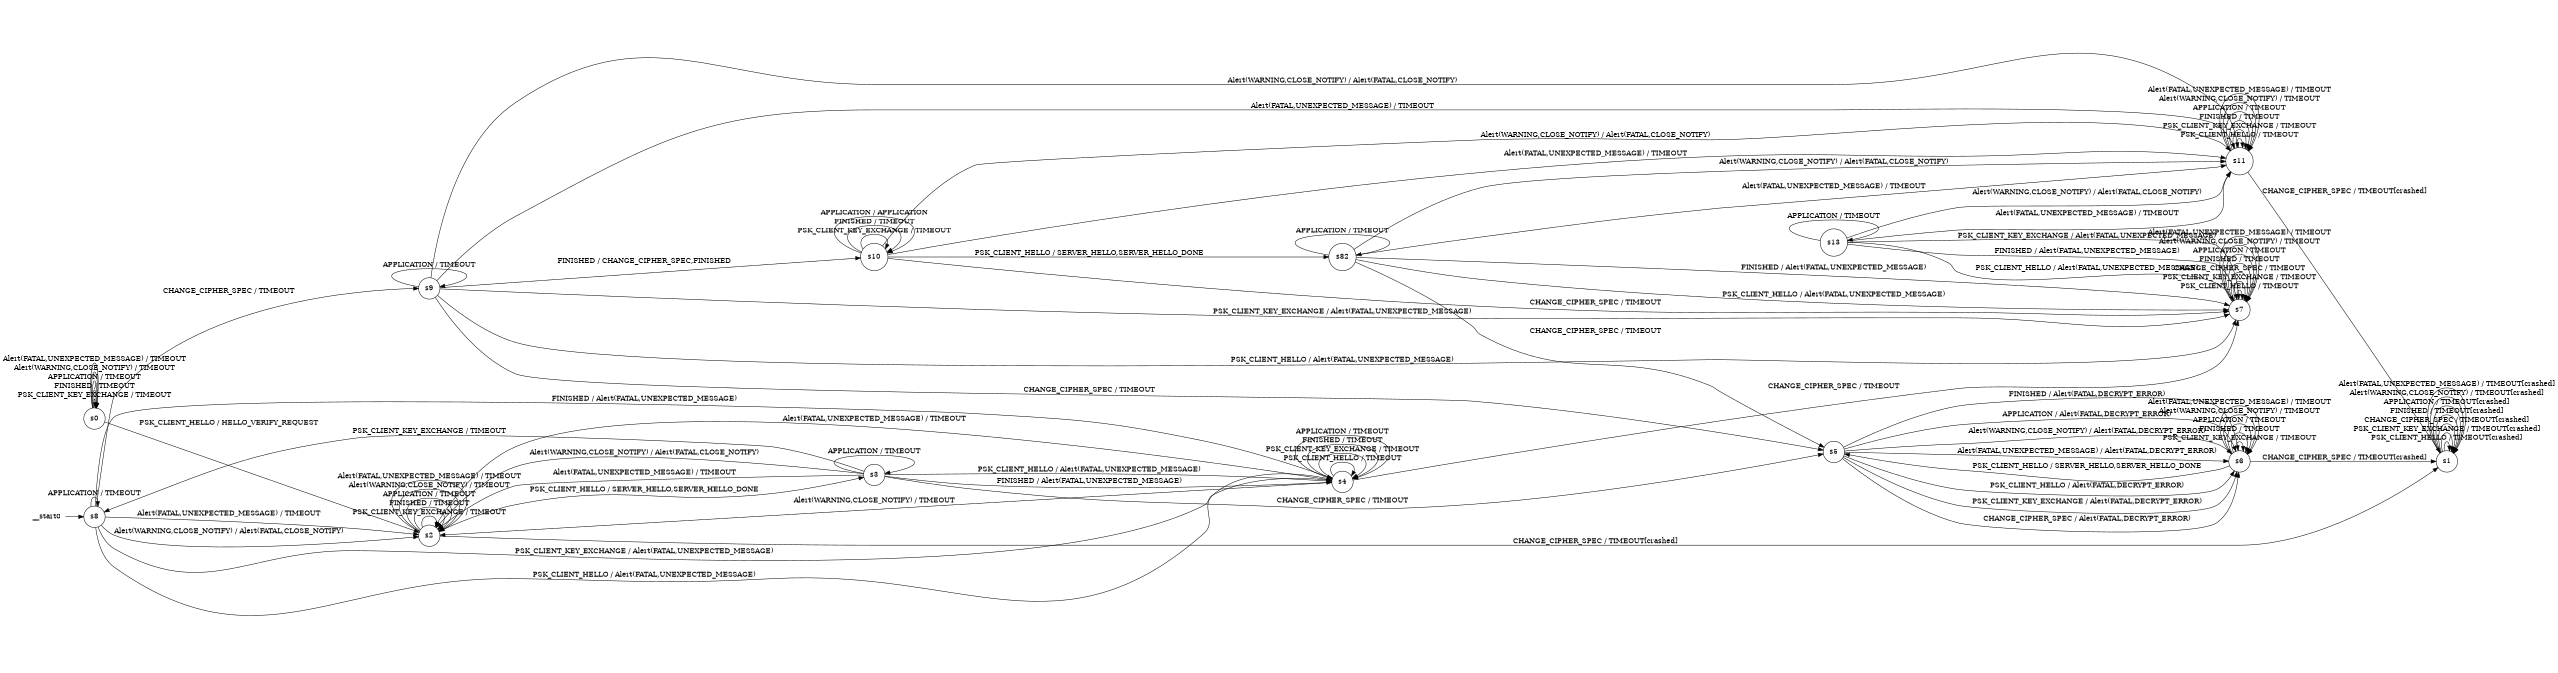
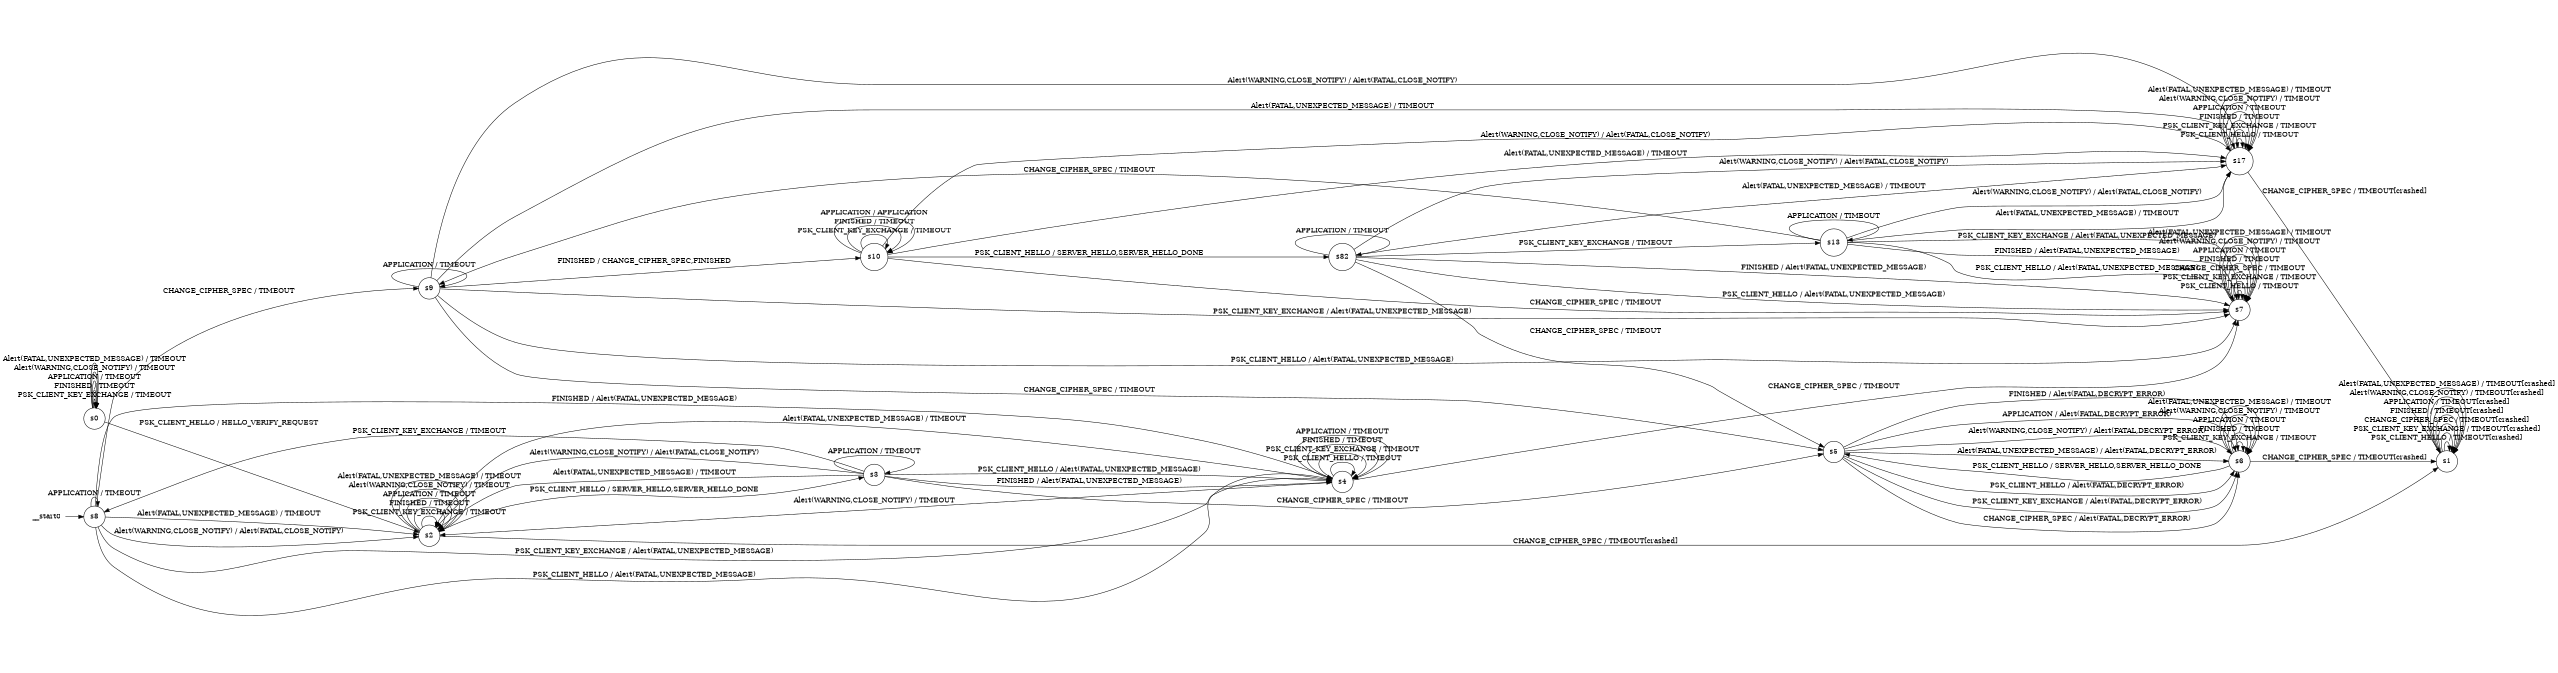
(2239, 161) -> (2239, 161)
none -> (1127, 174)
none -> (1586, 250)
